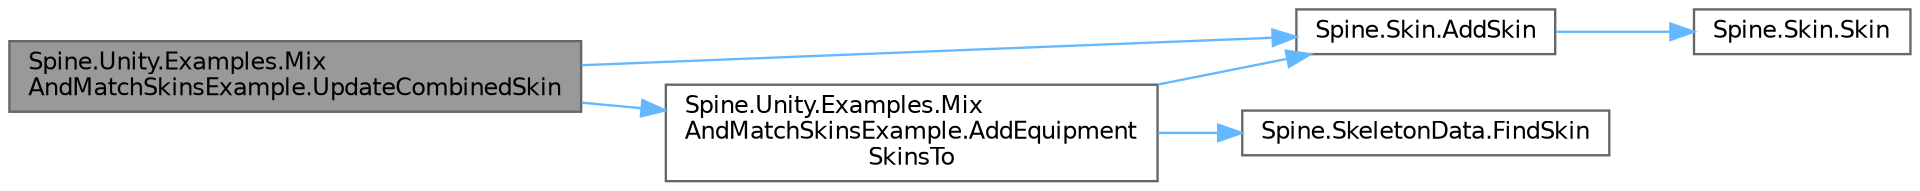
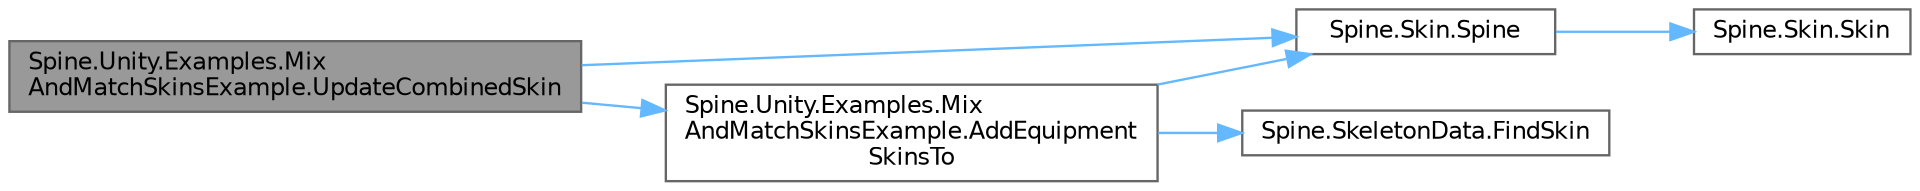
(1426, 32) -> (1426, 32)
